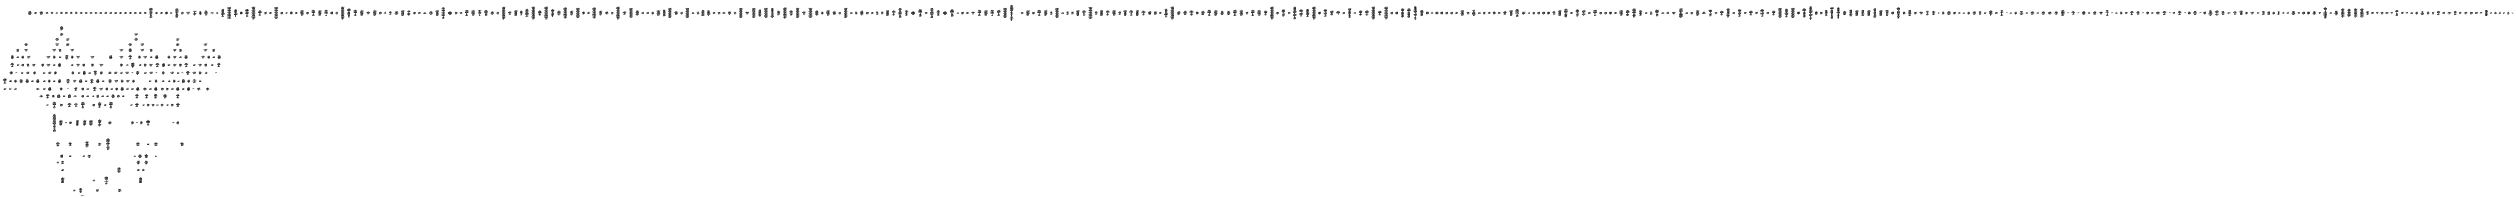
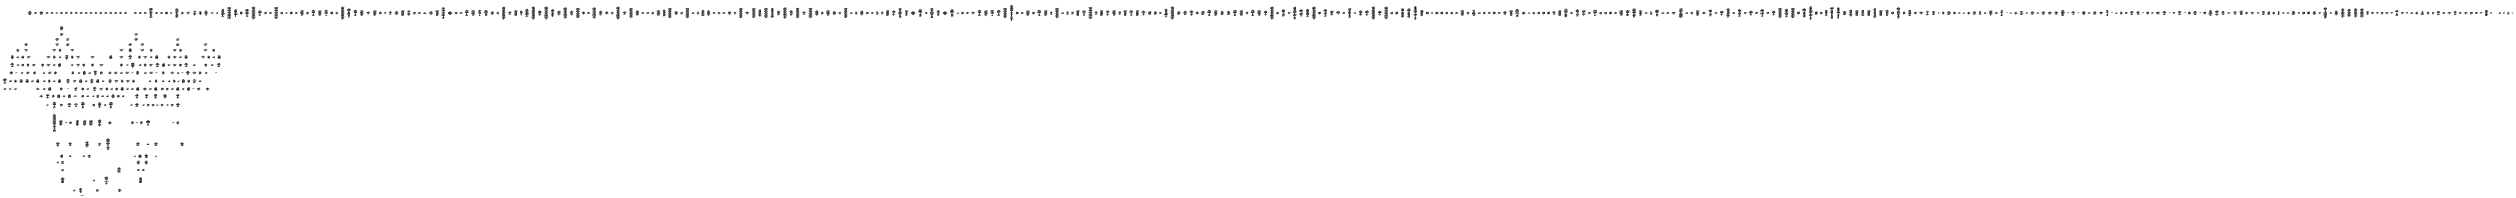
(130, 13) -> none
none -> (1017, 13)
(2495, 13) -> none
(200, 65) -> none
